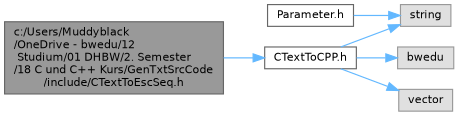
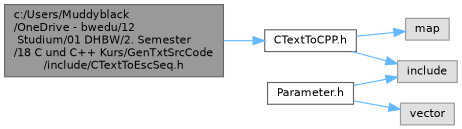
(426, 15) -> (427, 72)
(426, 58) -> (427, 29)
(364, 78) -> (371, 104)
